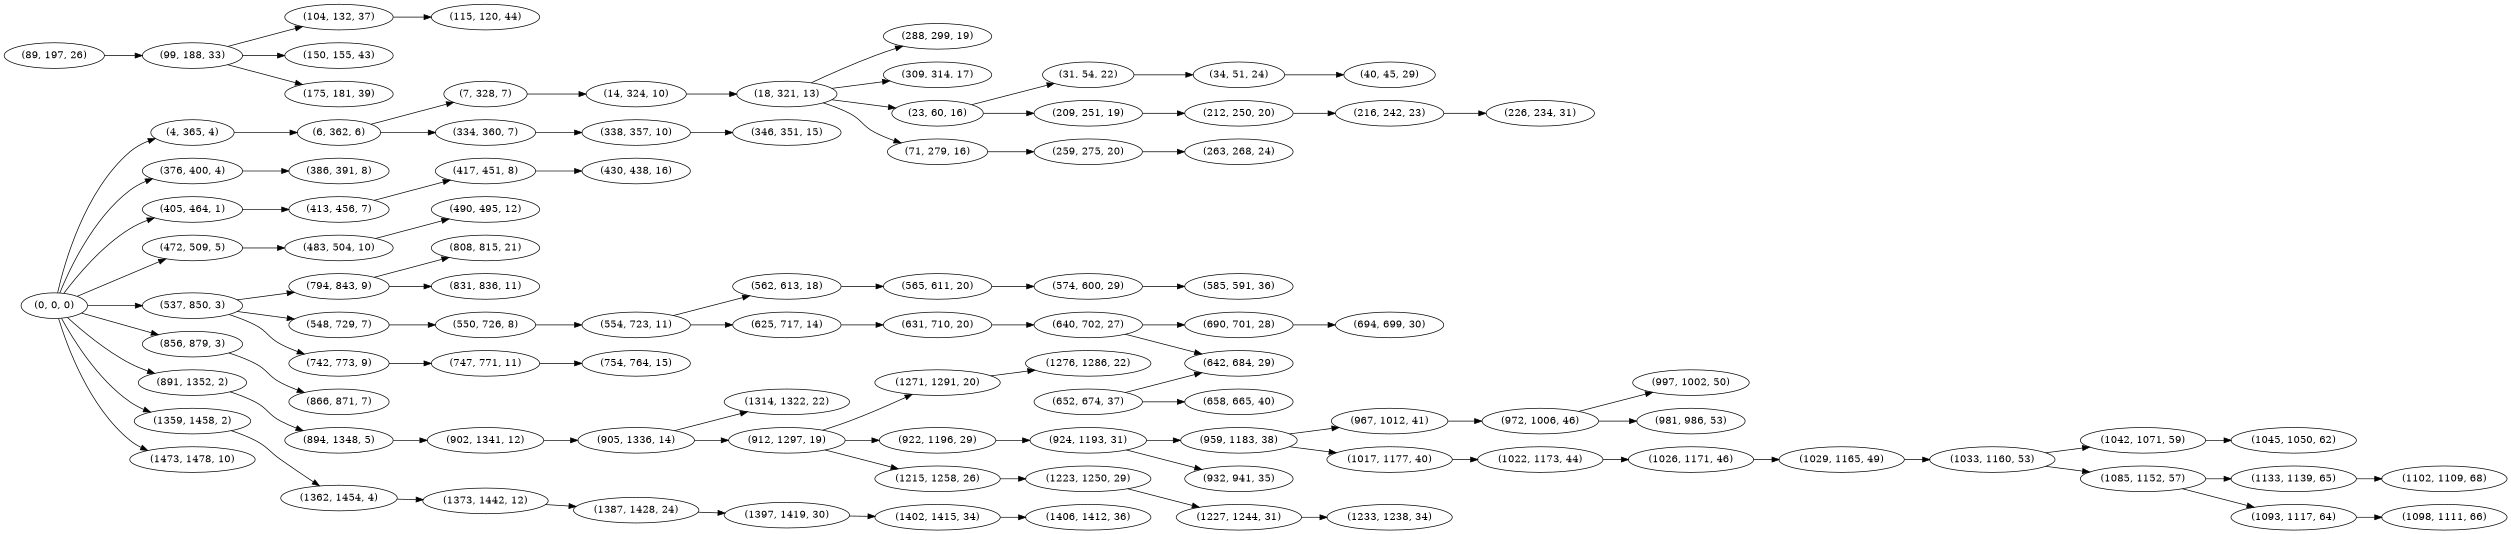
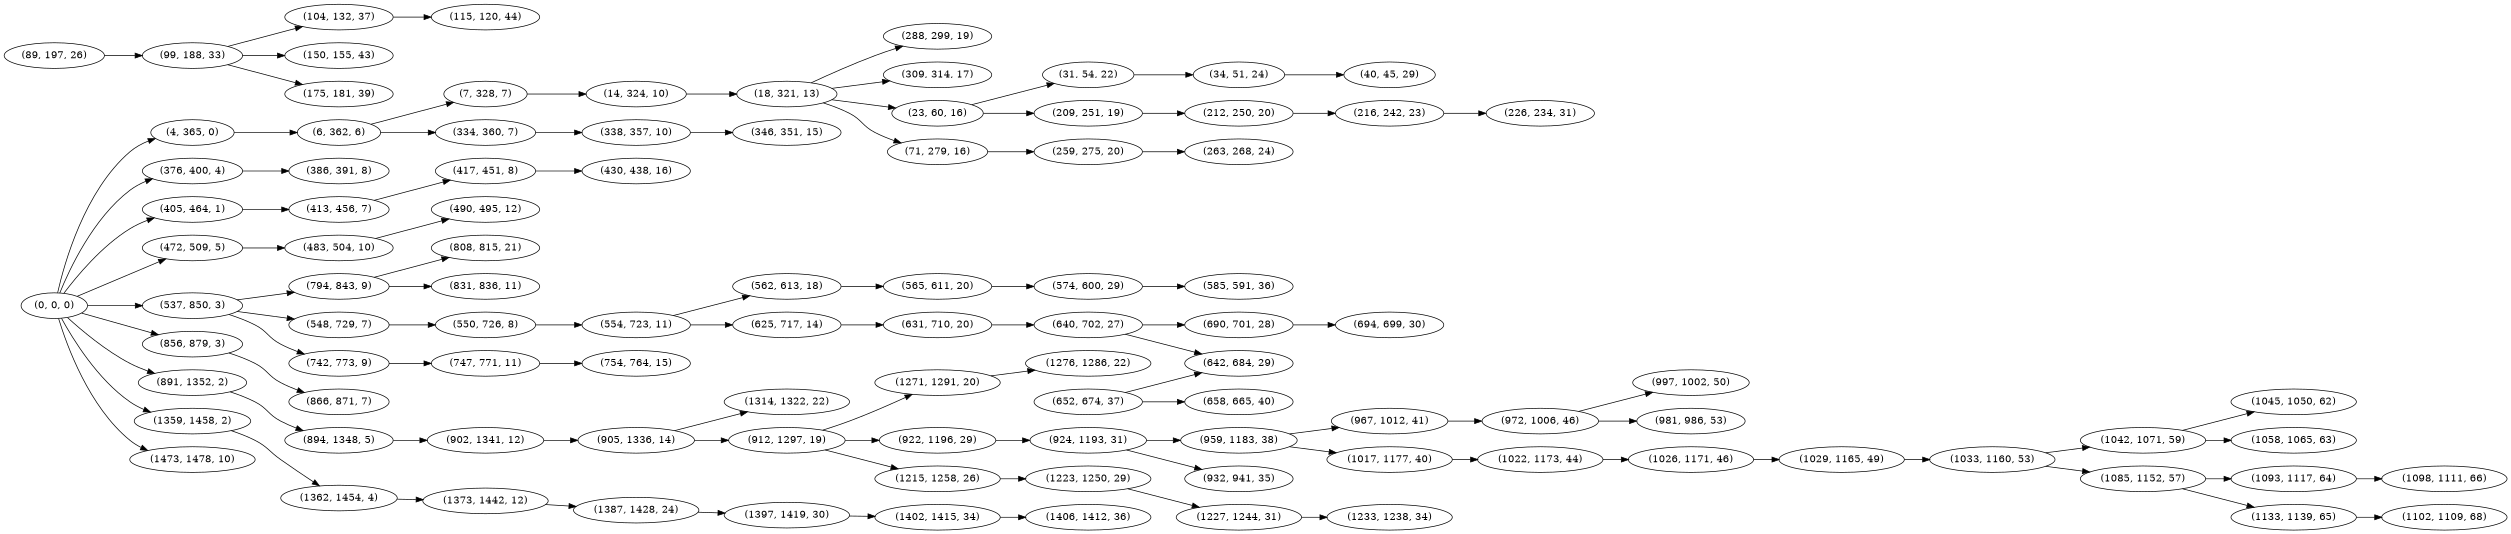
(192, 133) -> (192, 133)
none -> (2294, 440)
